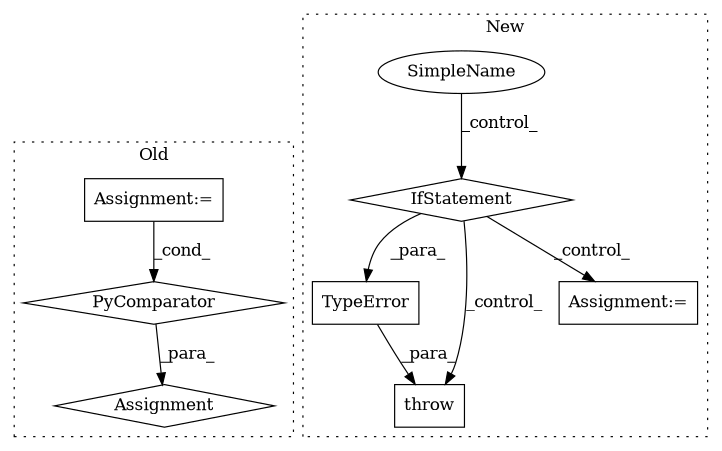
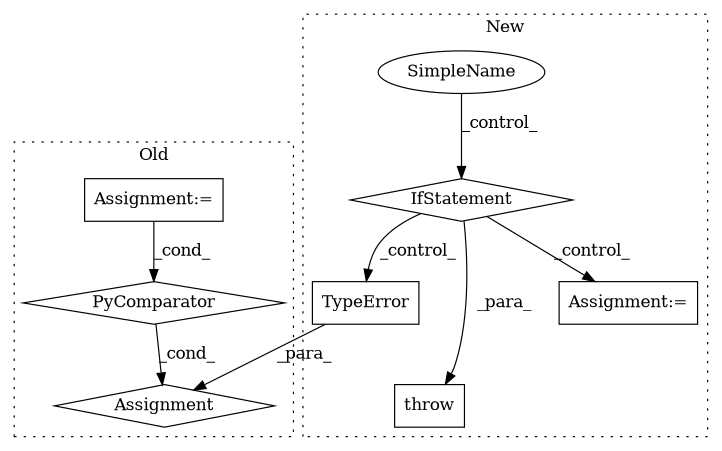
(418, 251) -> (418, 251)
(504, 303) -> (504, 303)
(393, 350) -> (265, 355)
(187, 354) -> (187, 354)
